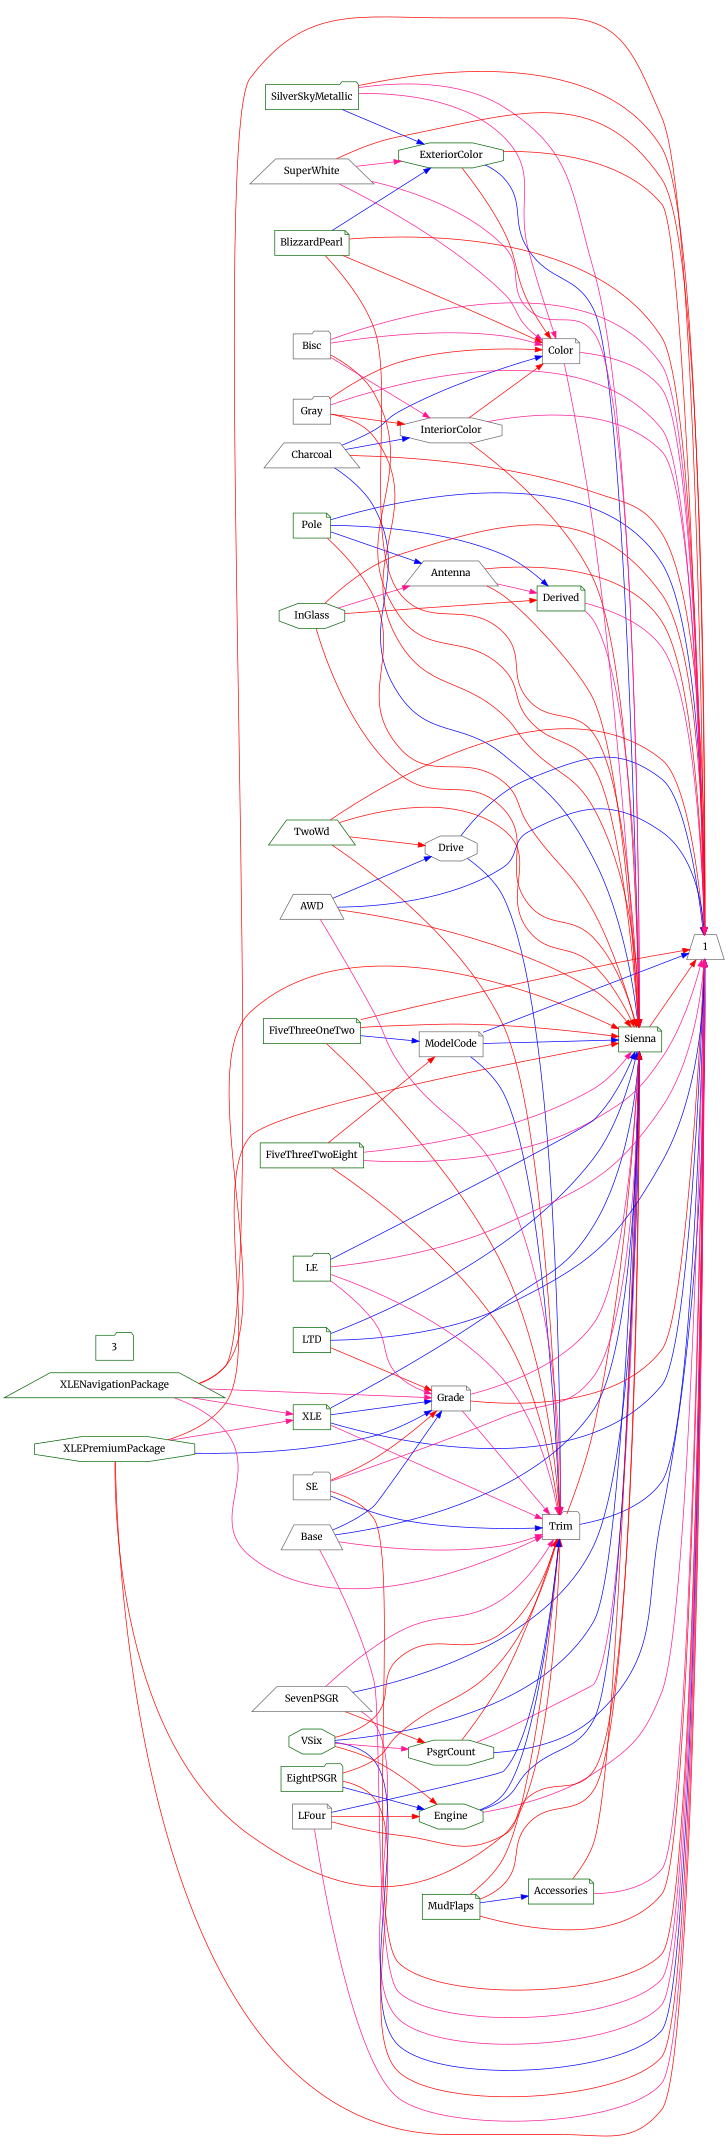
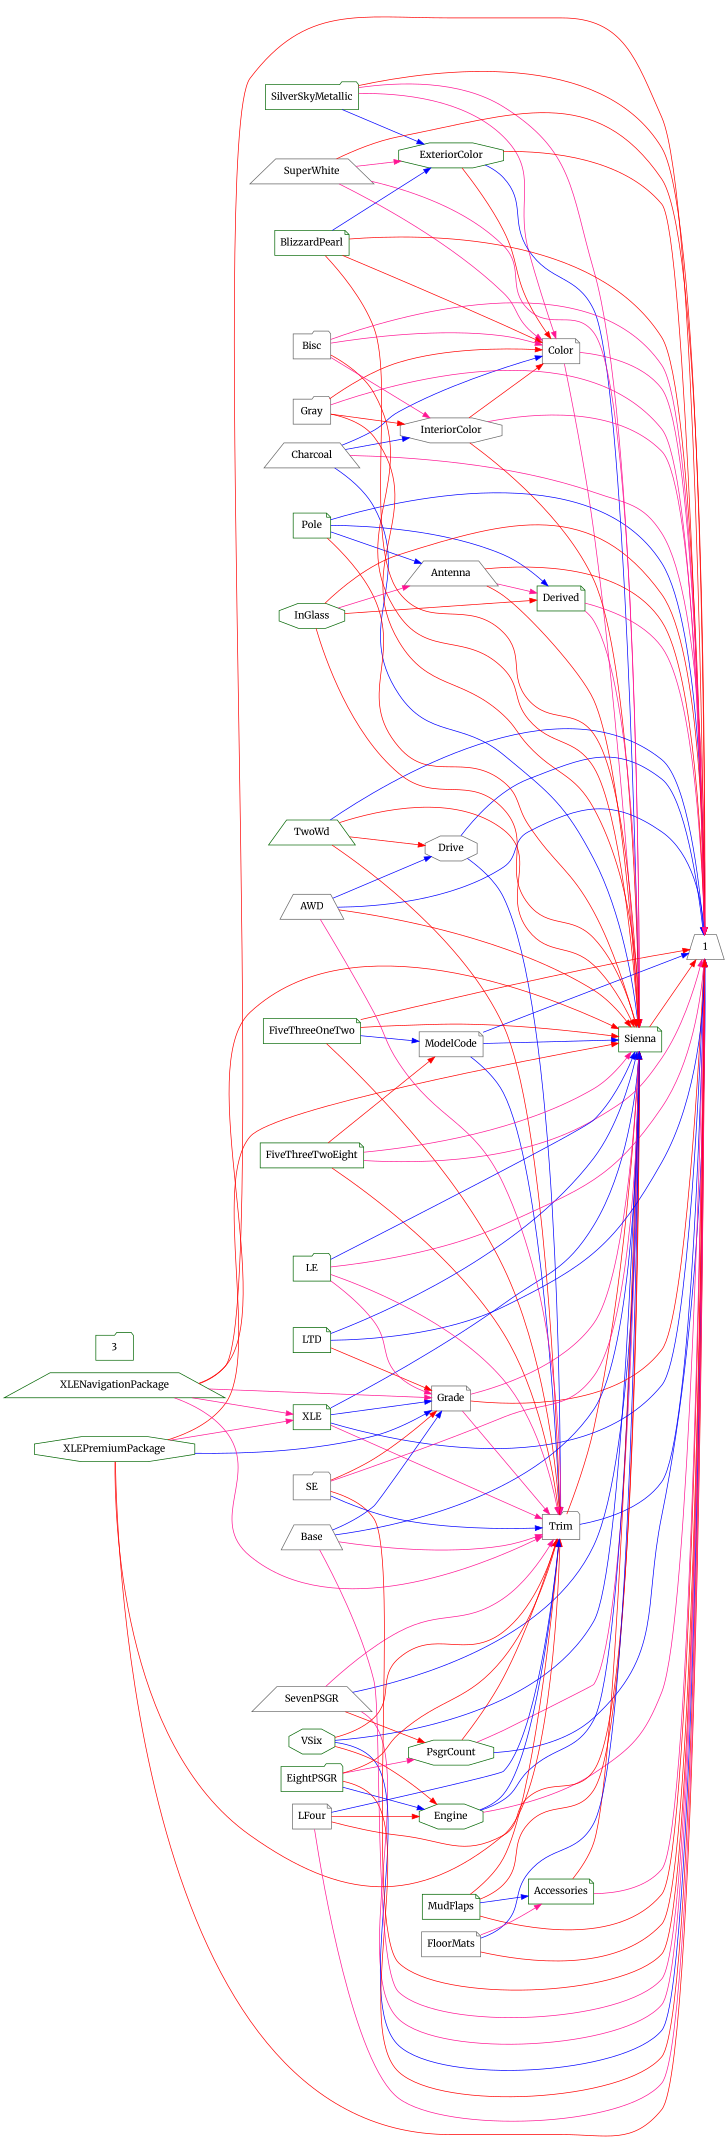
(675, 565) -> (675, 565)
(577, 729) -> (577, 729)
(368, 1746) -> (372, 1768)
none -> (451, 1944)
